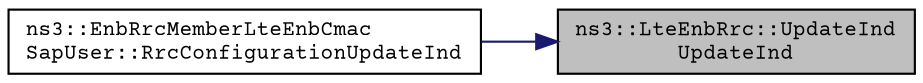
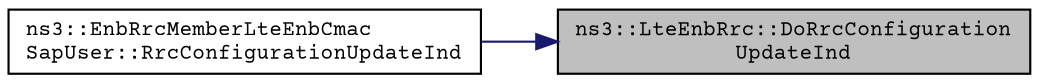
(736, 42) -> (794, 42)
